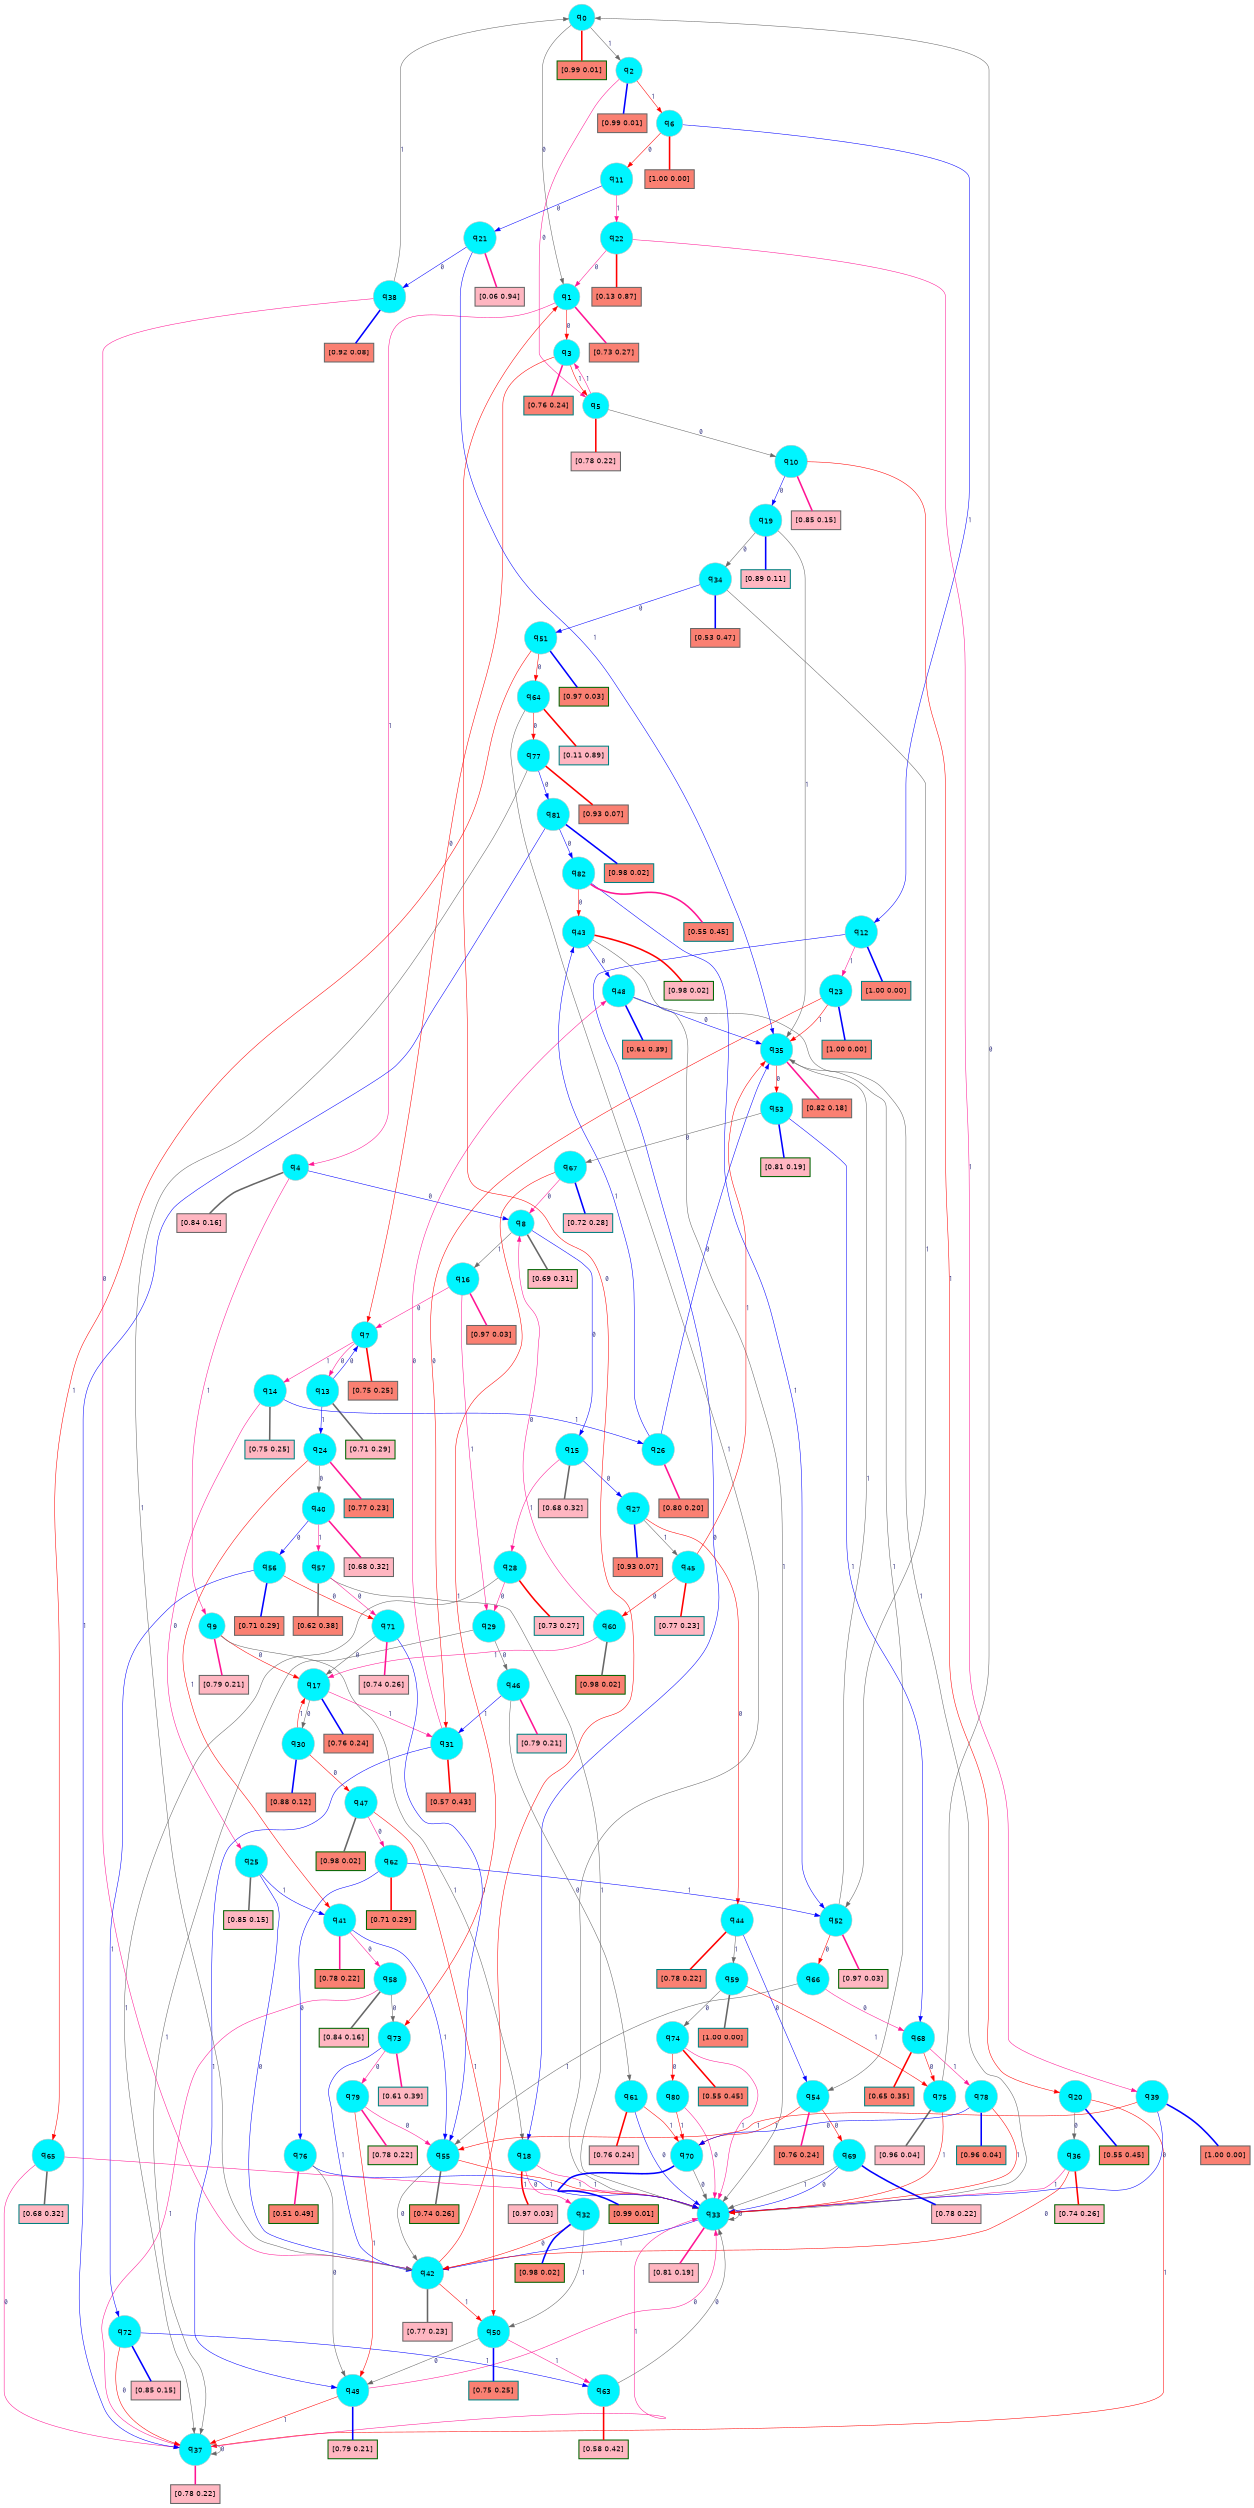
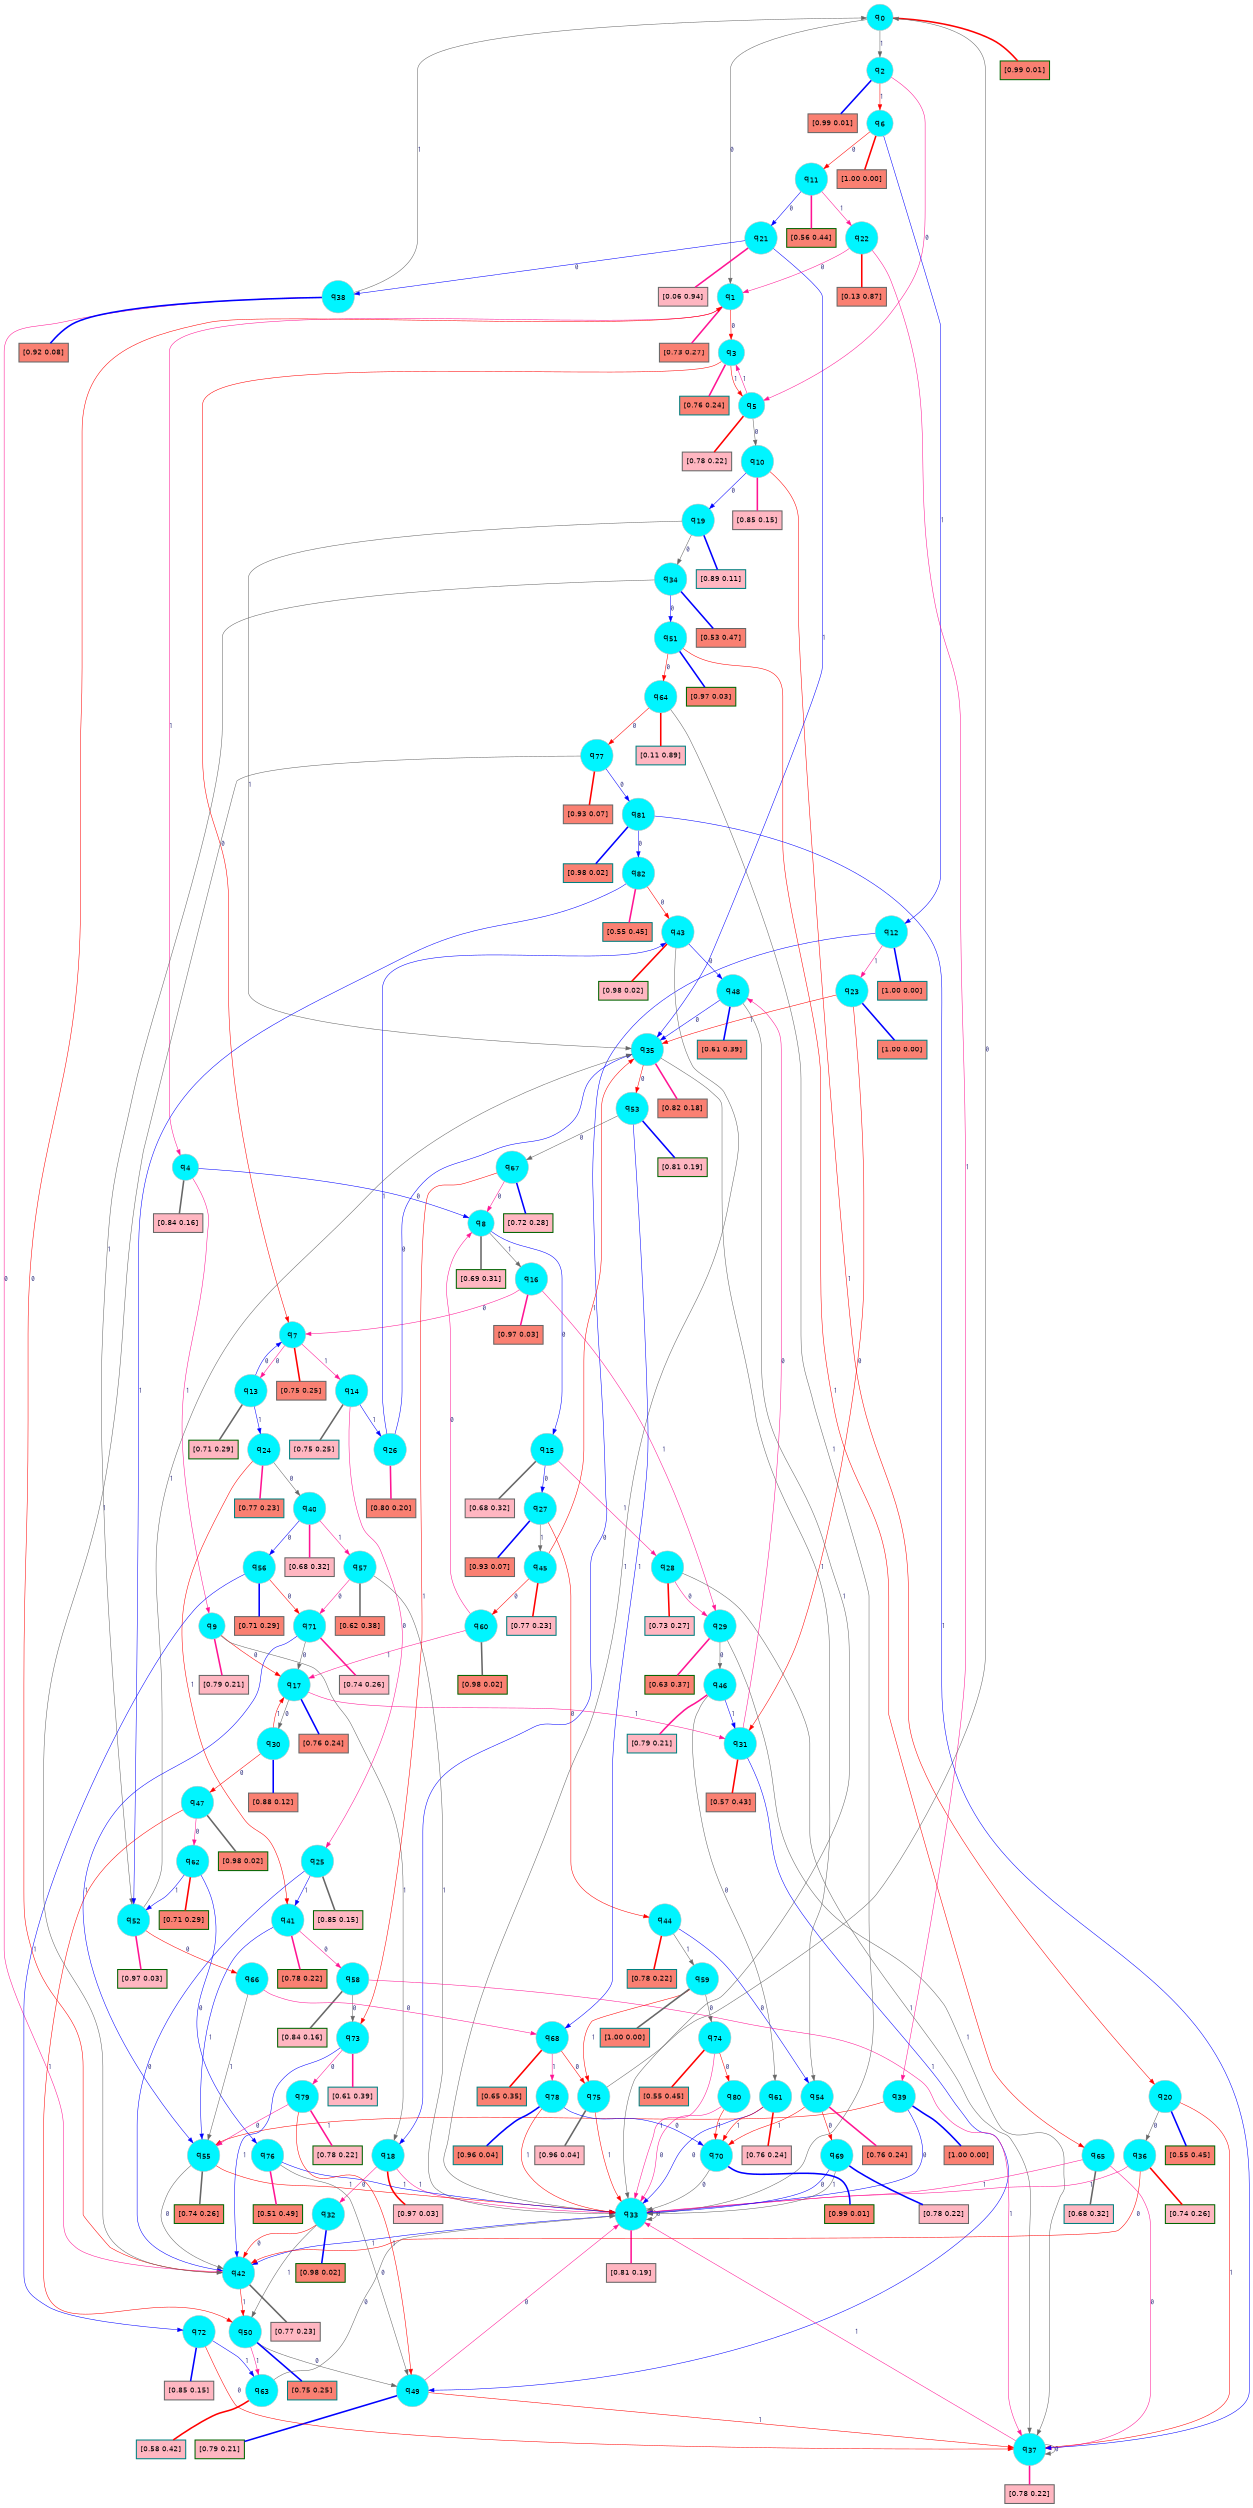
none -> (811, 238)
(588, 1223) -> (528, 1223)
none -> (670, 1685)
(604, 2449) -> (161, 2449)
